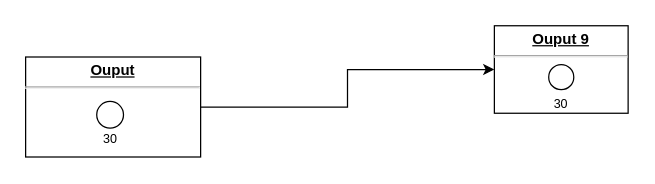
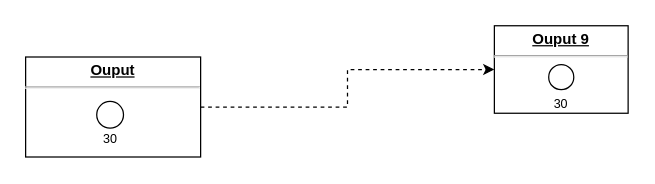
(348, 92) -> (348, 92)
